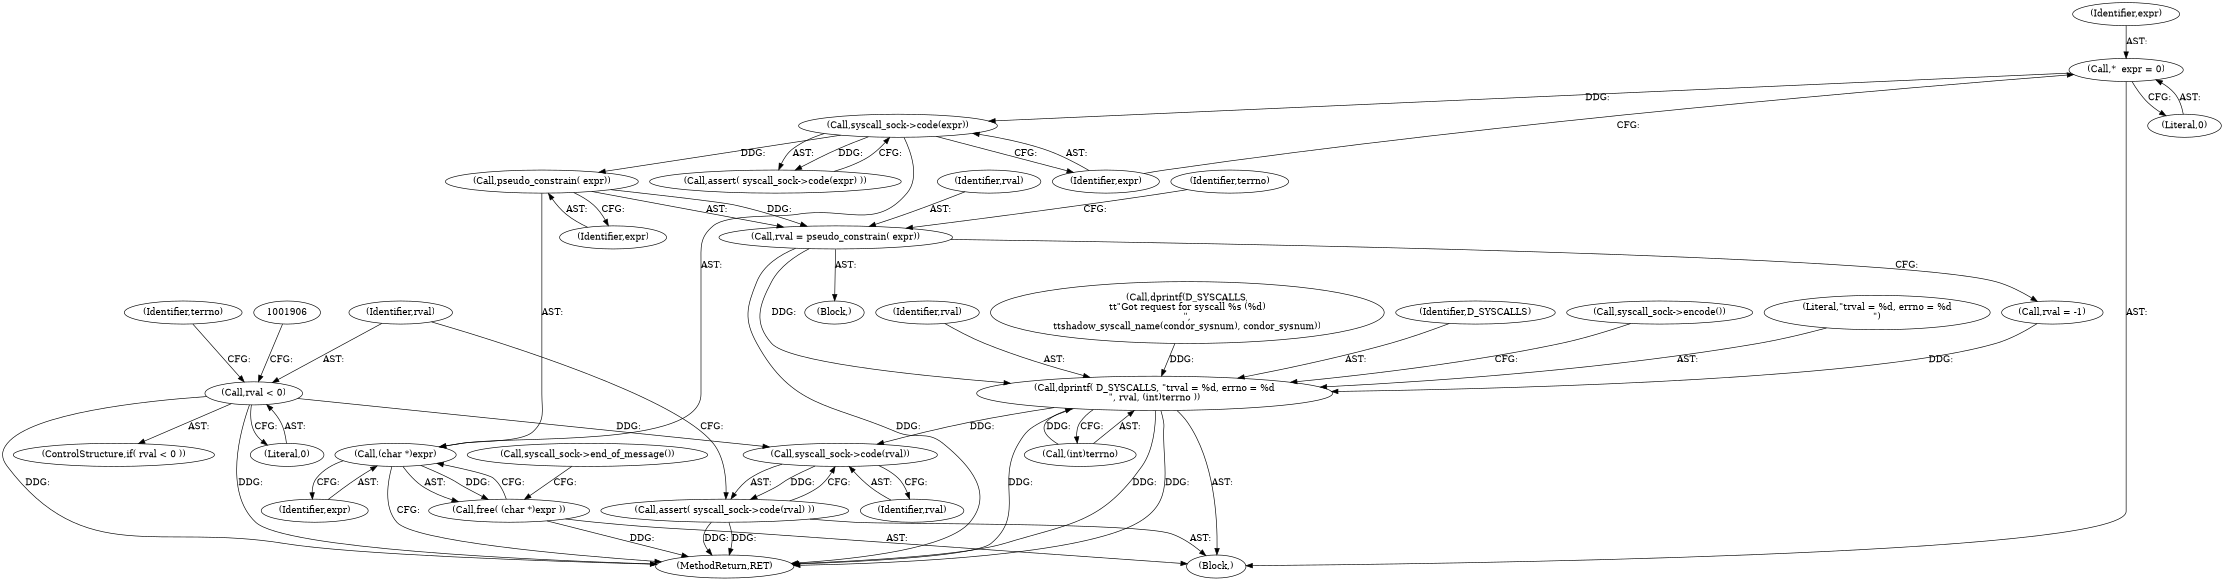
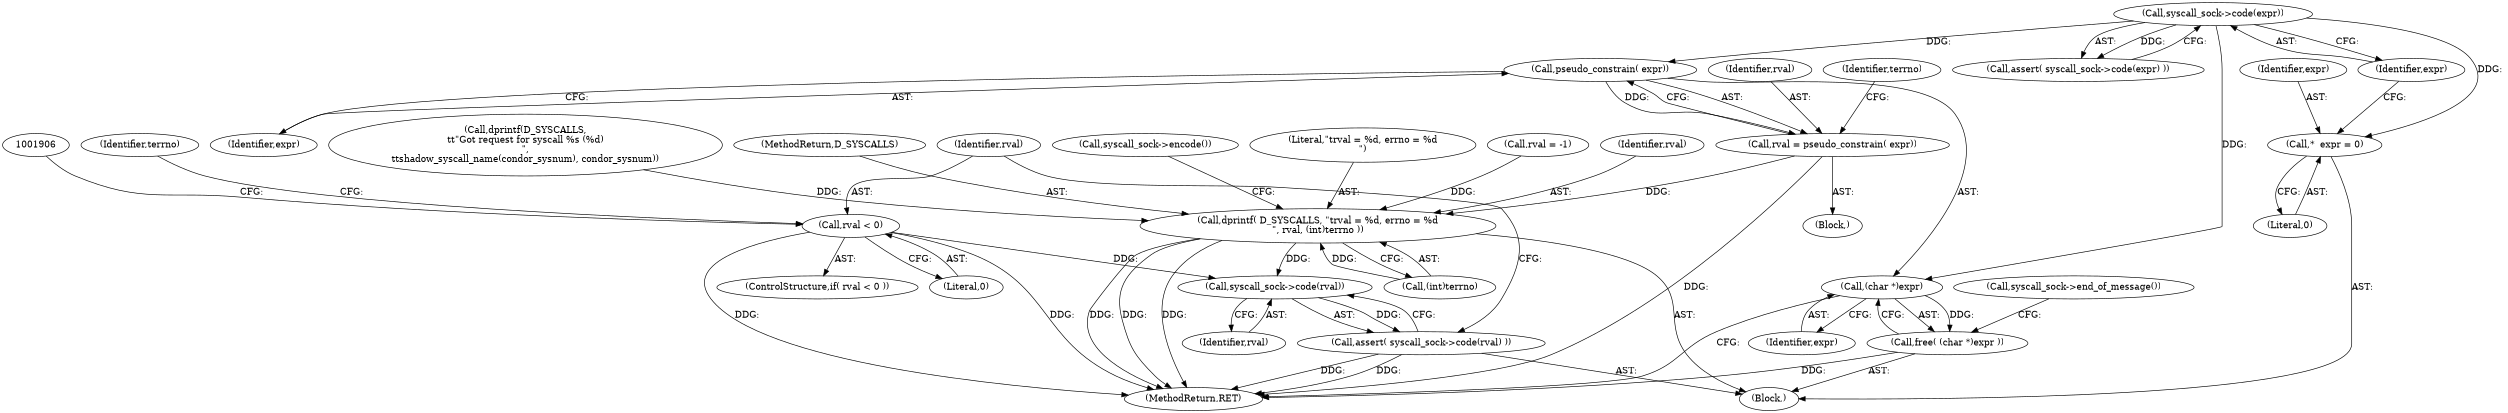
(1533, 97) -> (2461, 51)
(1494, 251) -> (1686, 108)
(713, 265) -> (2236, 145)
(1476, 313) -> (830, 145)
